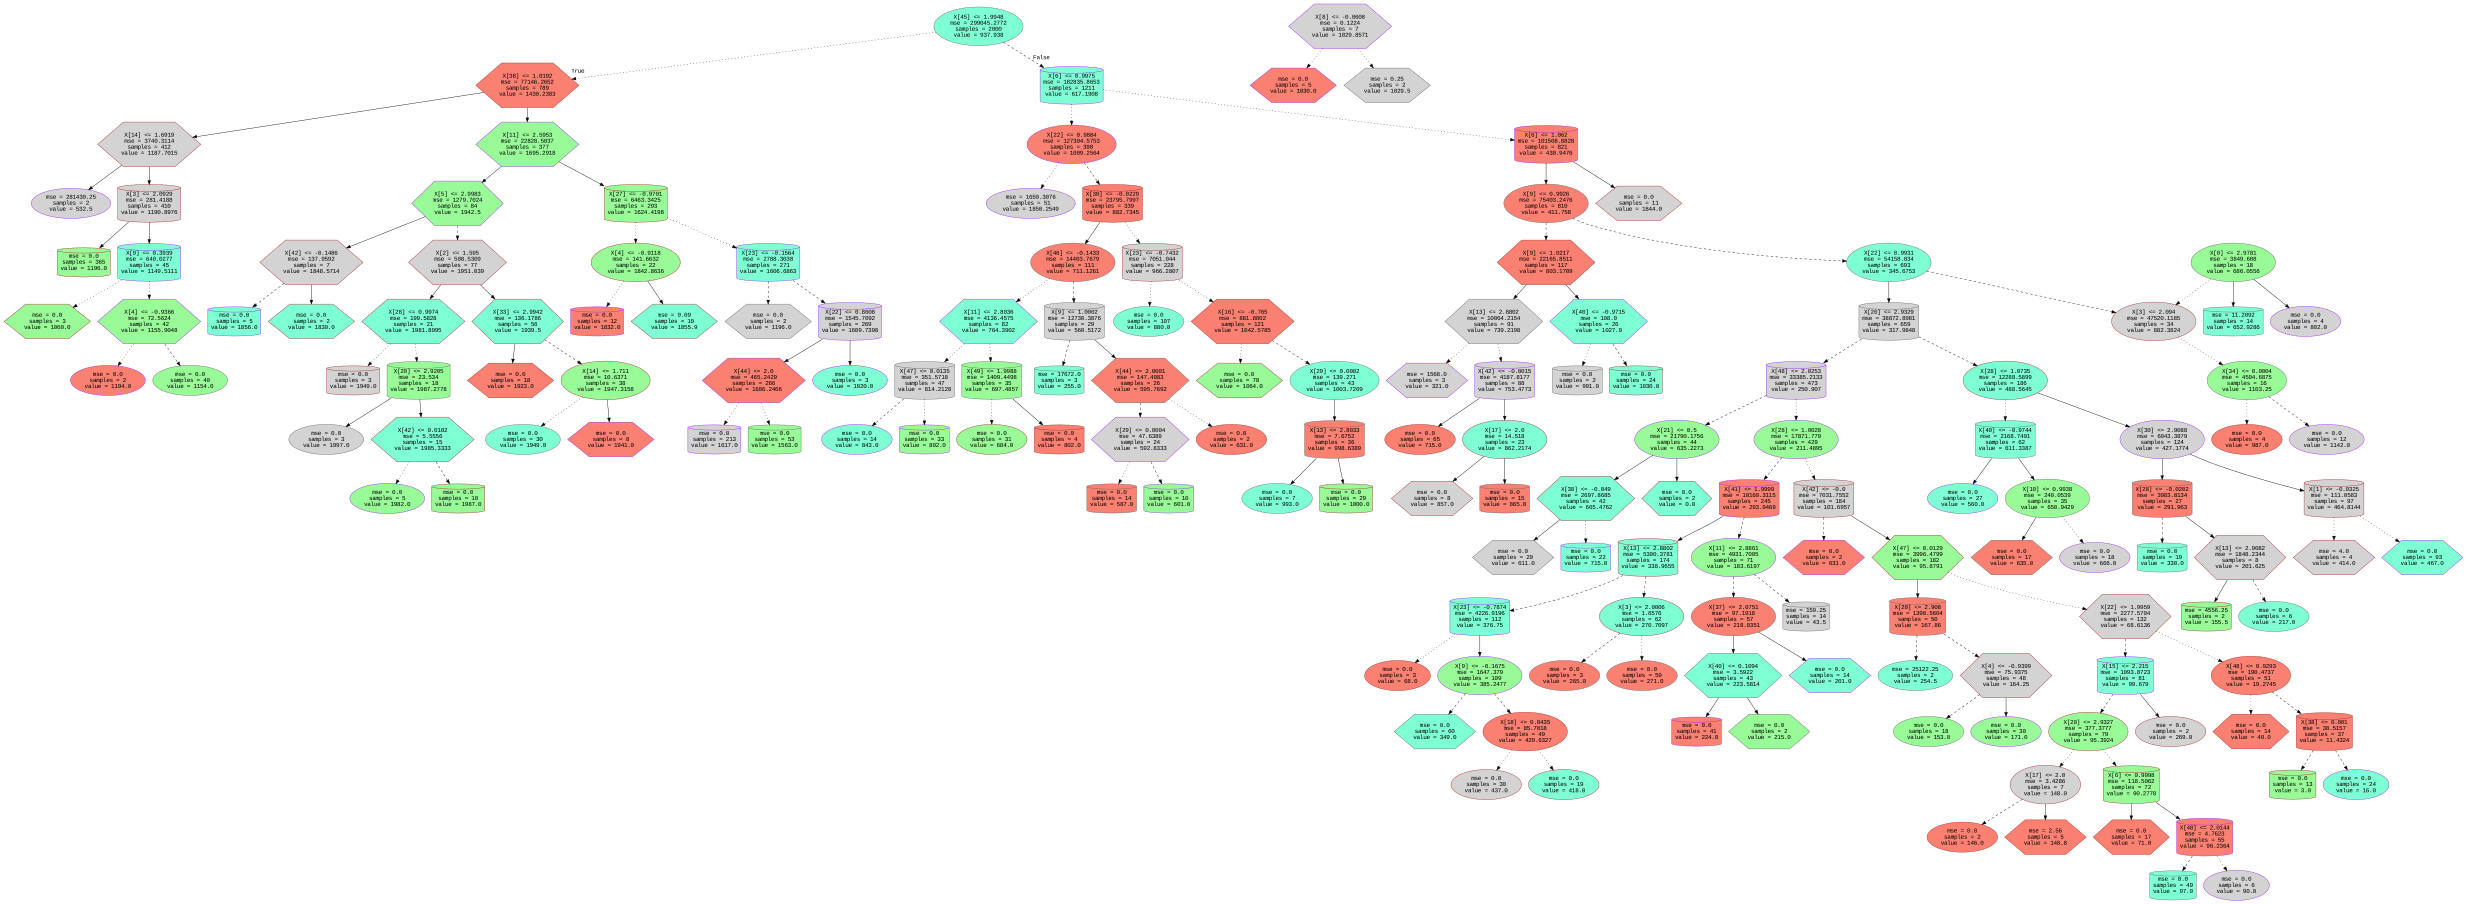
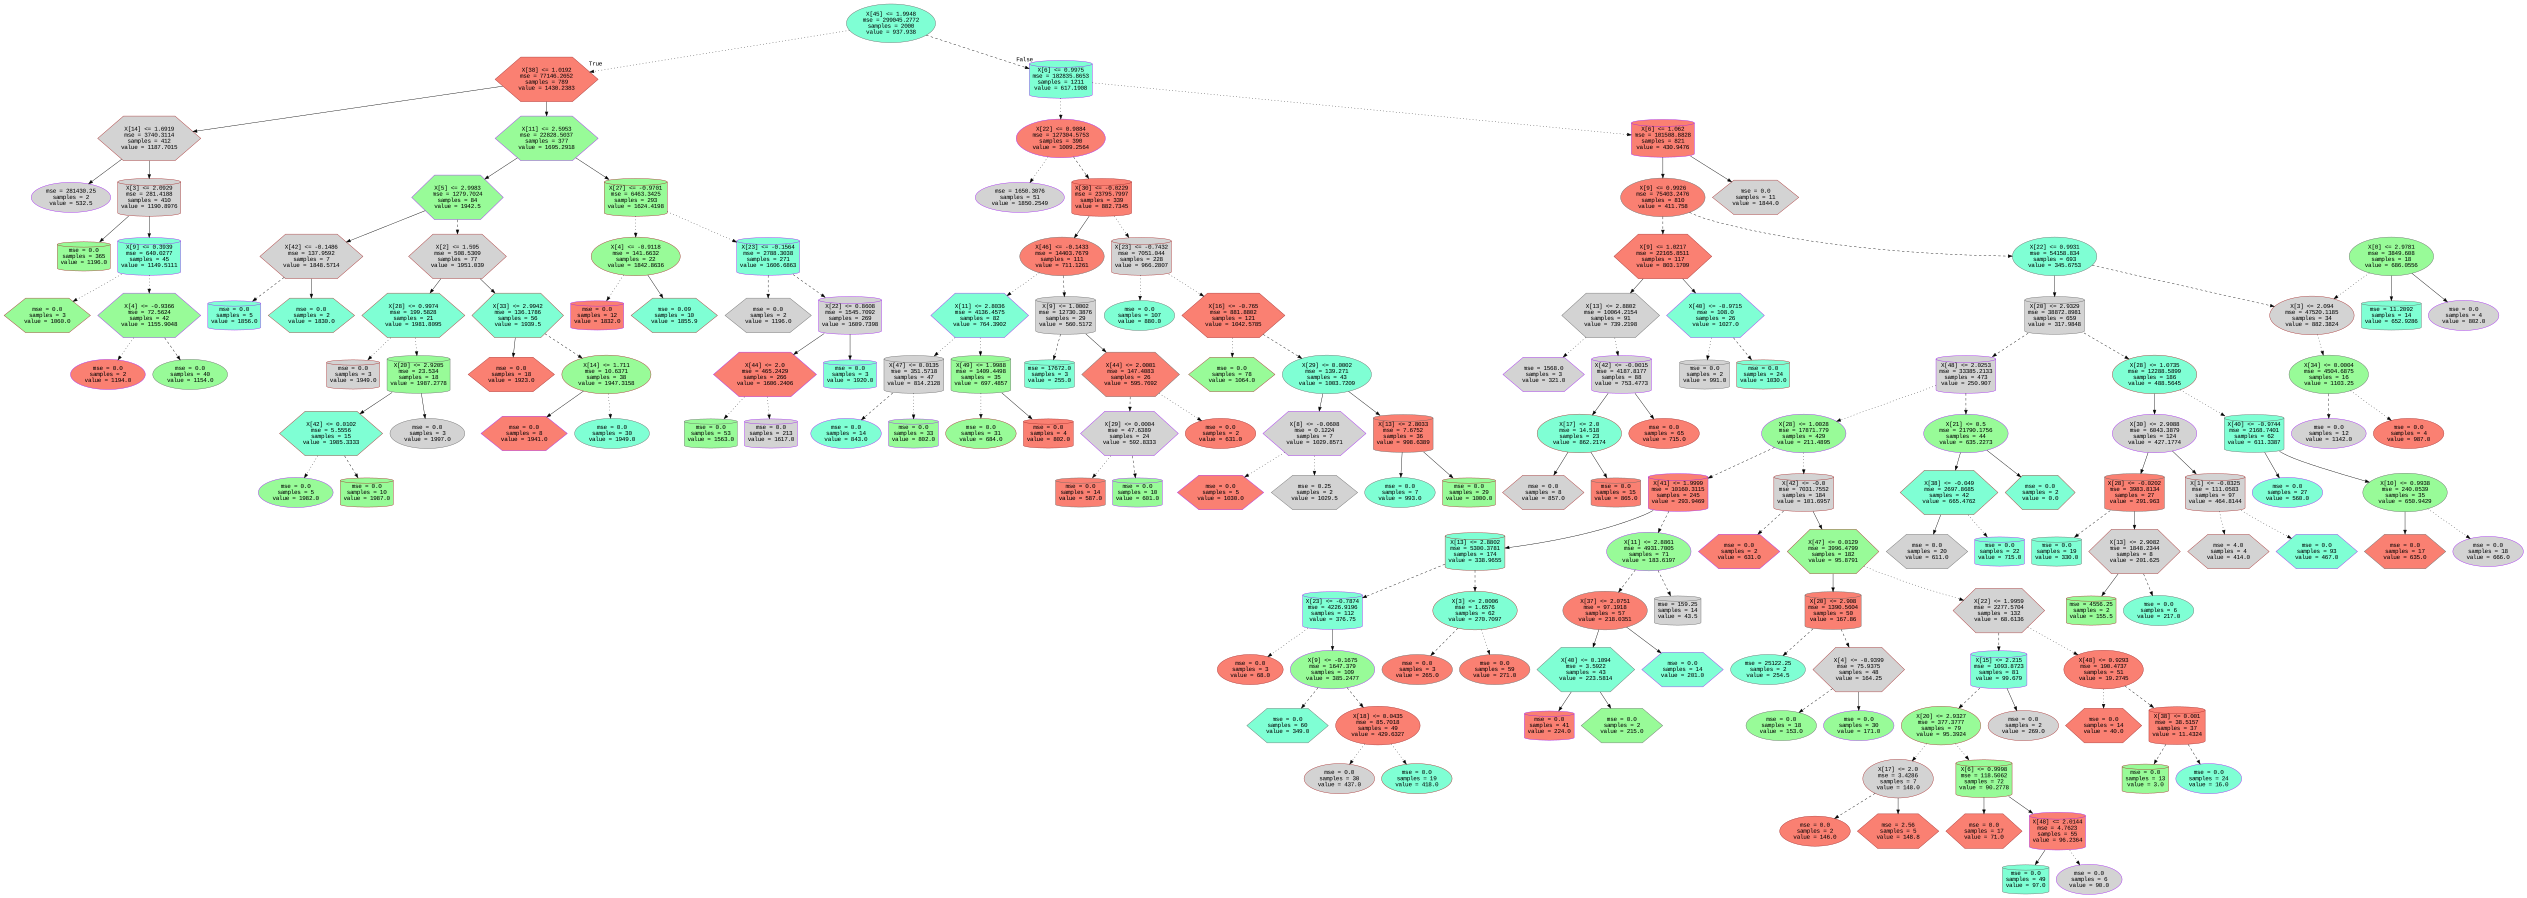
(850, 380) -> (850, 374)
none -> (1321, 400)
(2189, 862) -> (2041, 856)
